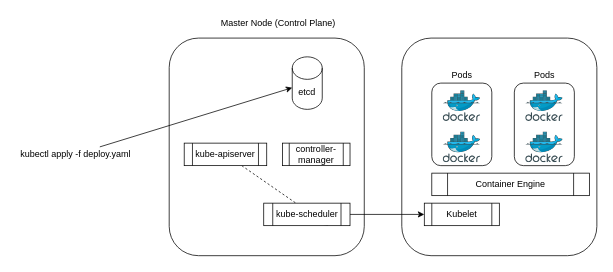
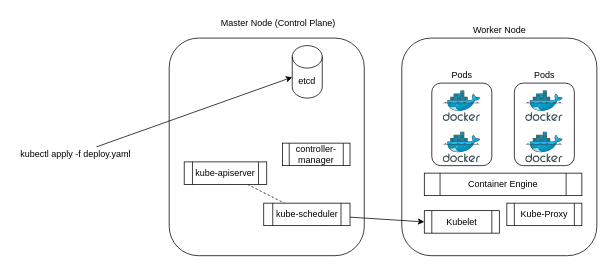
none -> (499, 30)
(307, 83) -> (307, 72)
(225, 154) -> (225, 173)
(510, 184) -> (503, 184)
(462, 214) -> (462, 222)
none -> (544, 214)
